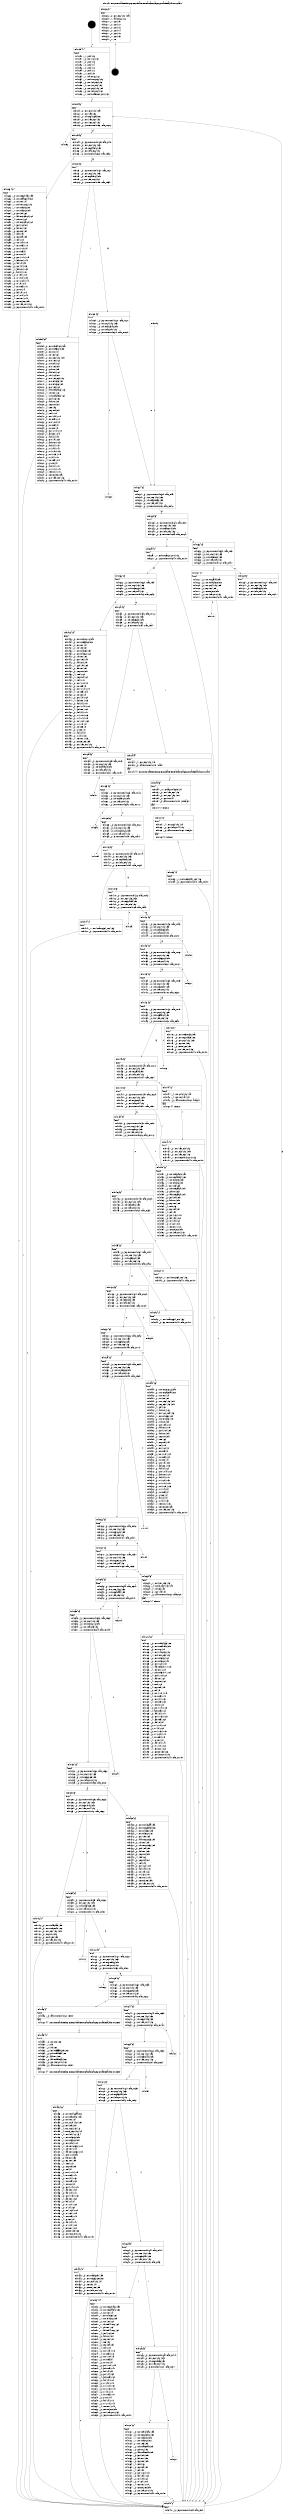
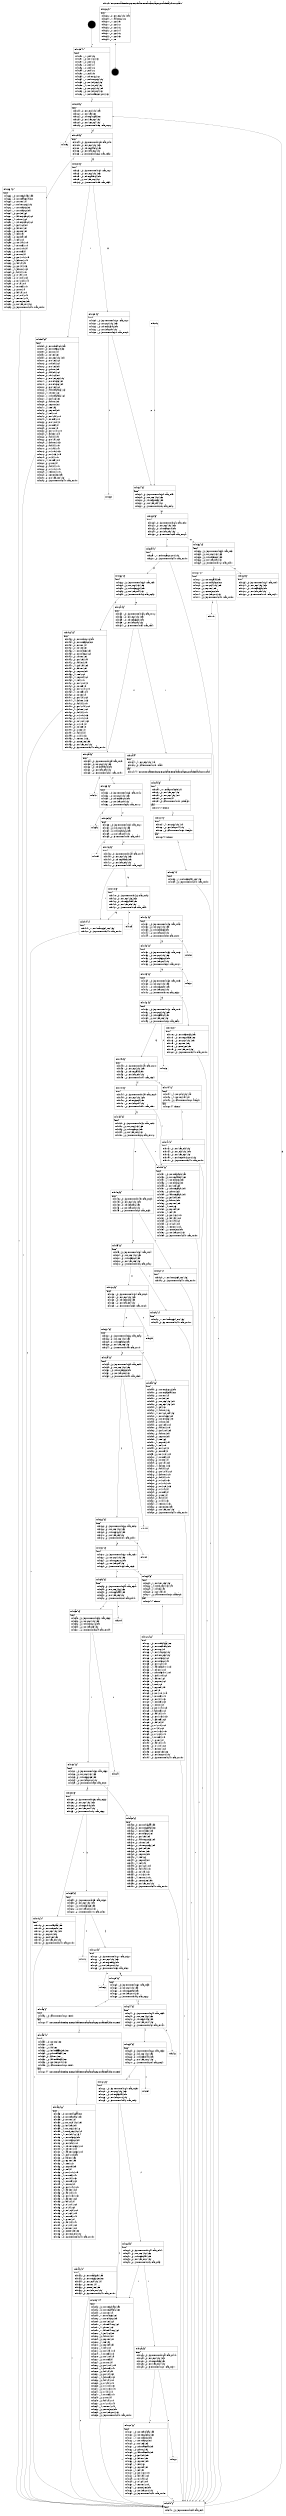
(144, 912) -> (113, 914)
(105, 2184) -> (119, 2200)
